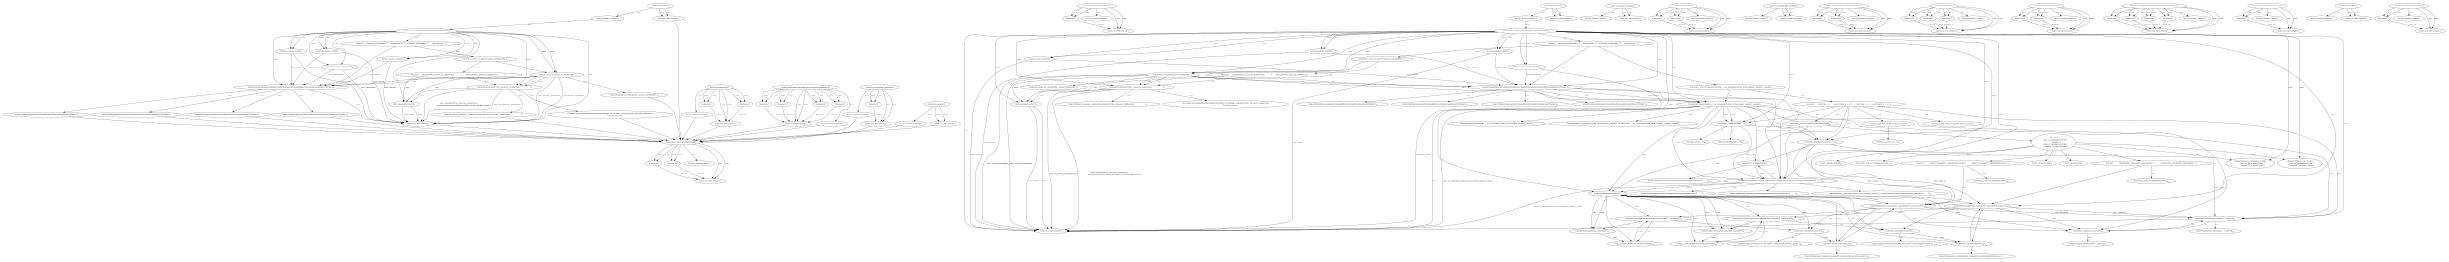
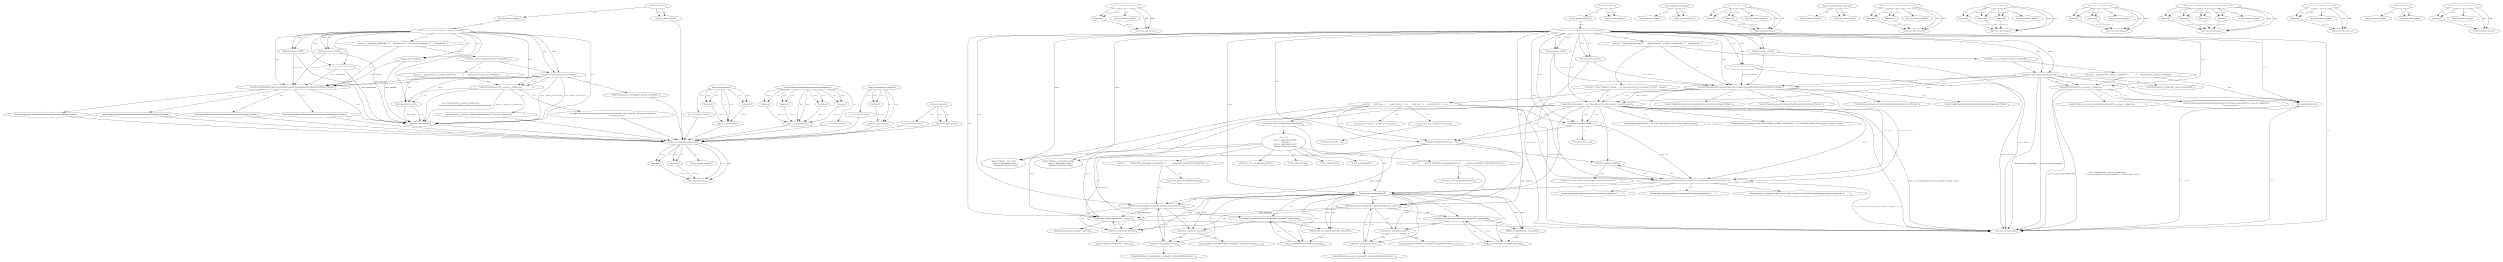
(1730, 142) -> none
